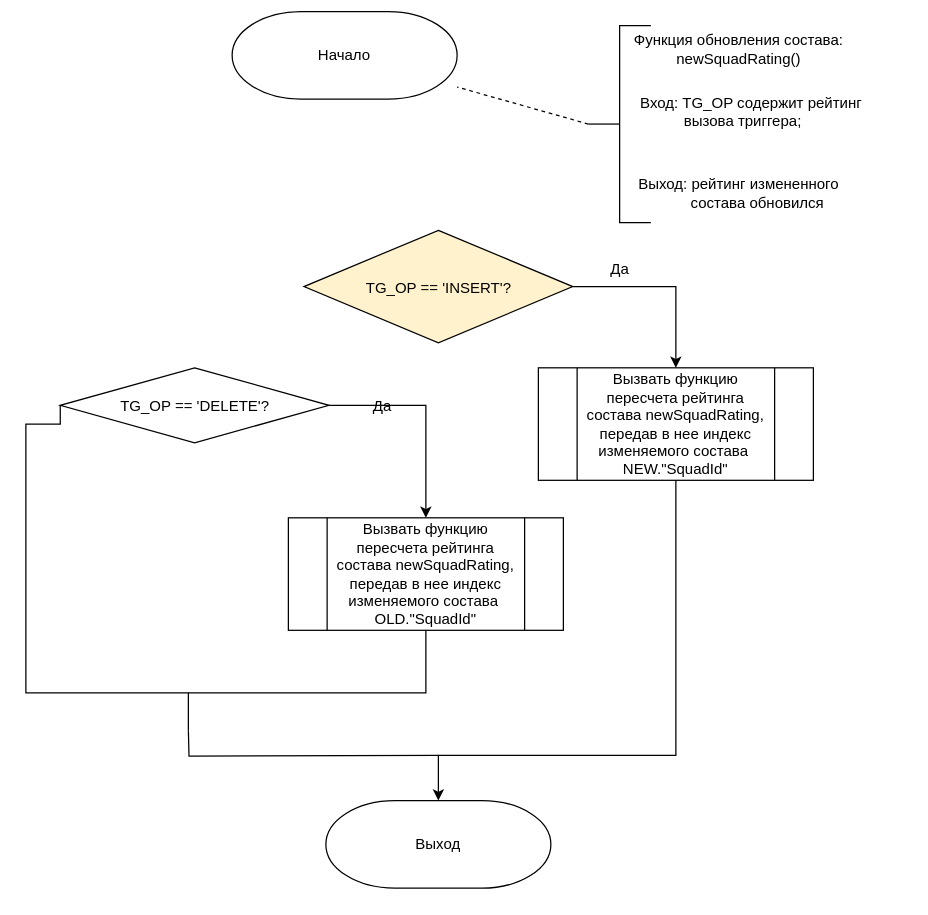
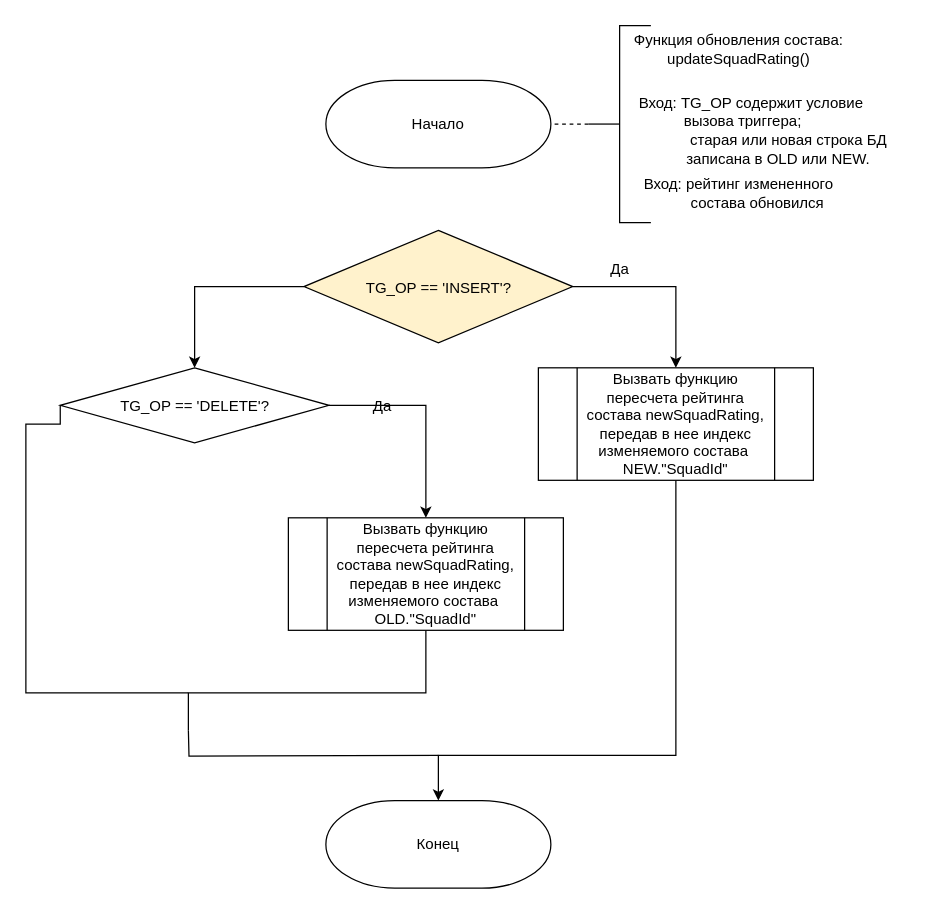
(739, 49) -> (739, 49)
(344, 55) -> (438, 124)
(751, 112) -> (751, 112)
none -> (788, 149)
(739, 193) -> (739, 193)
none -> (212, 287)
(438, 844) -> (438, 844)
